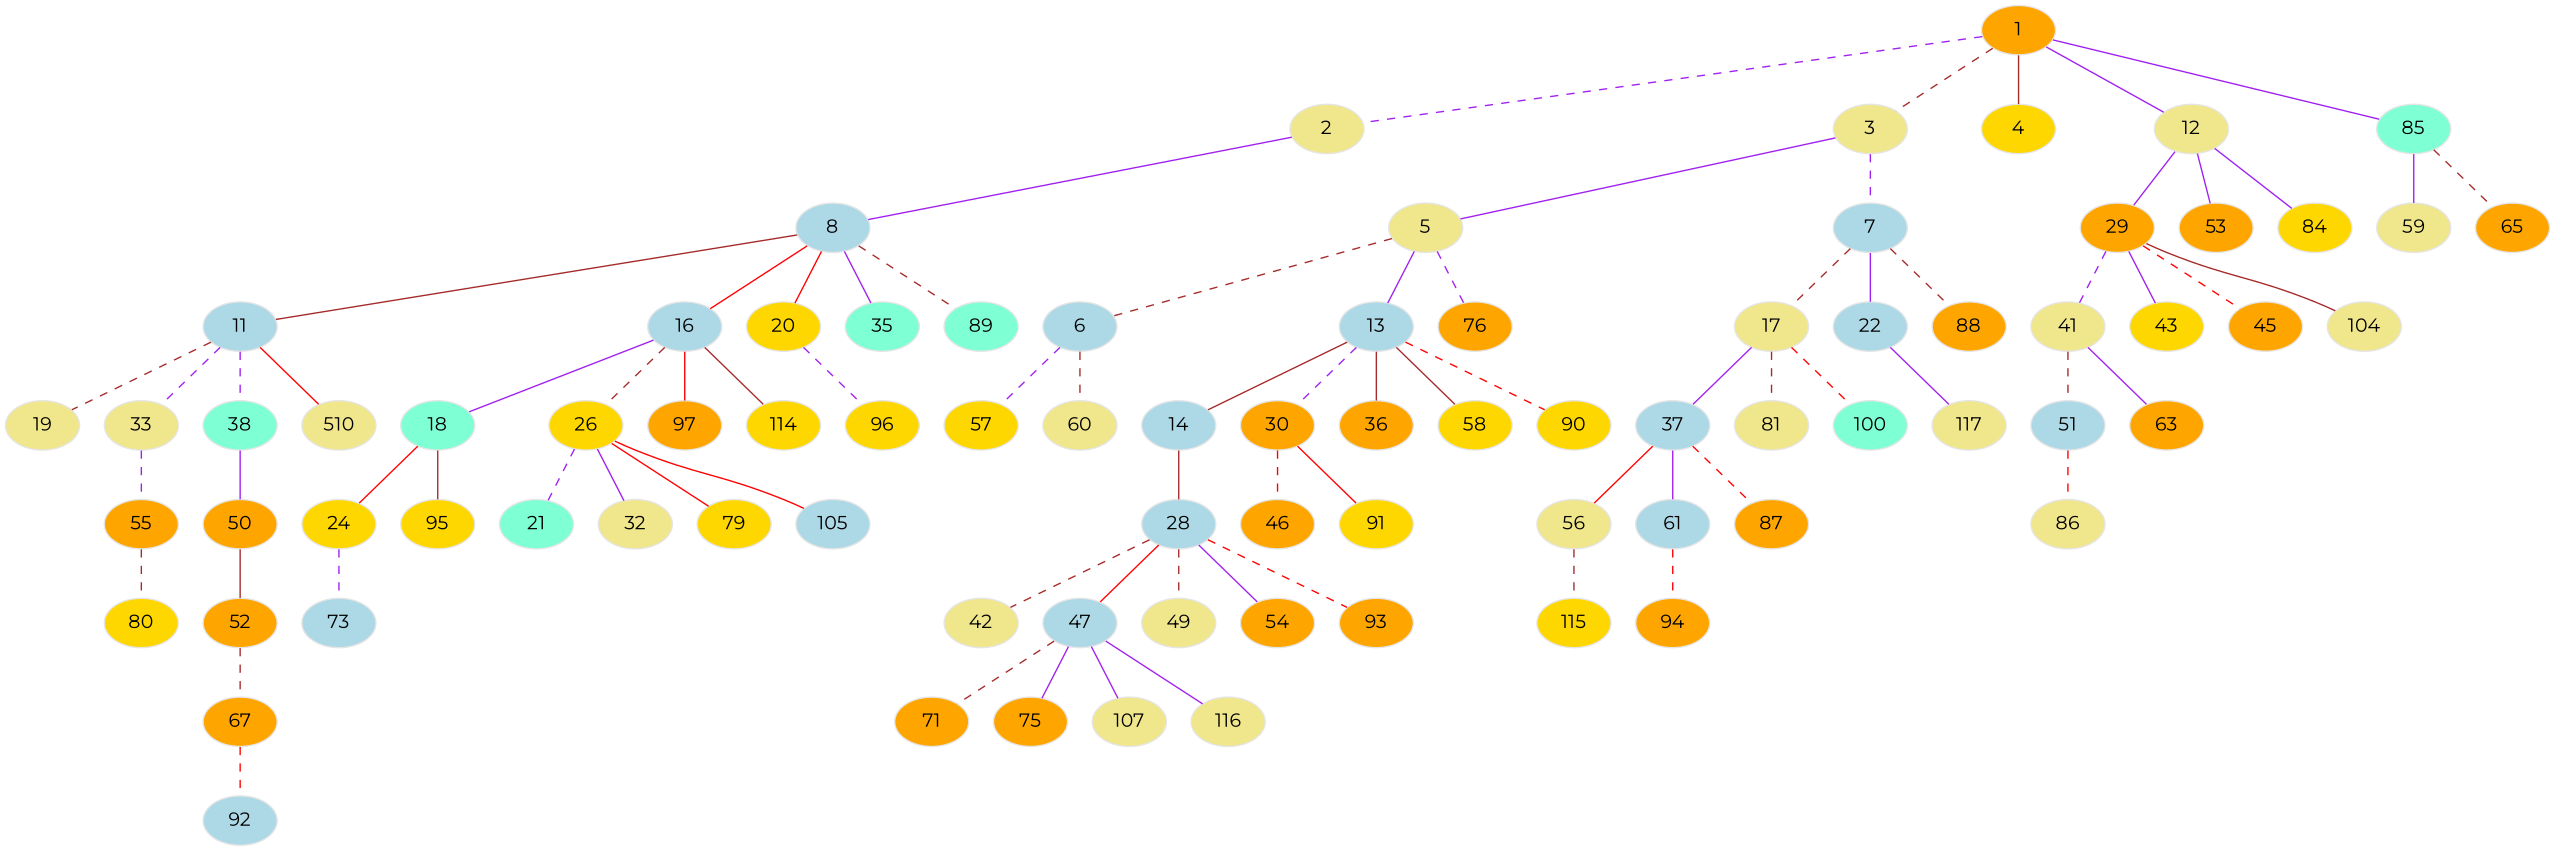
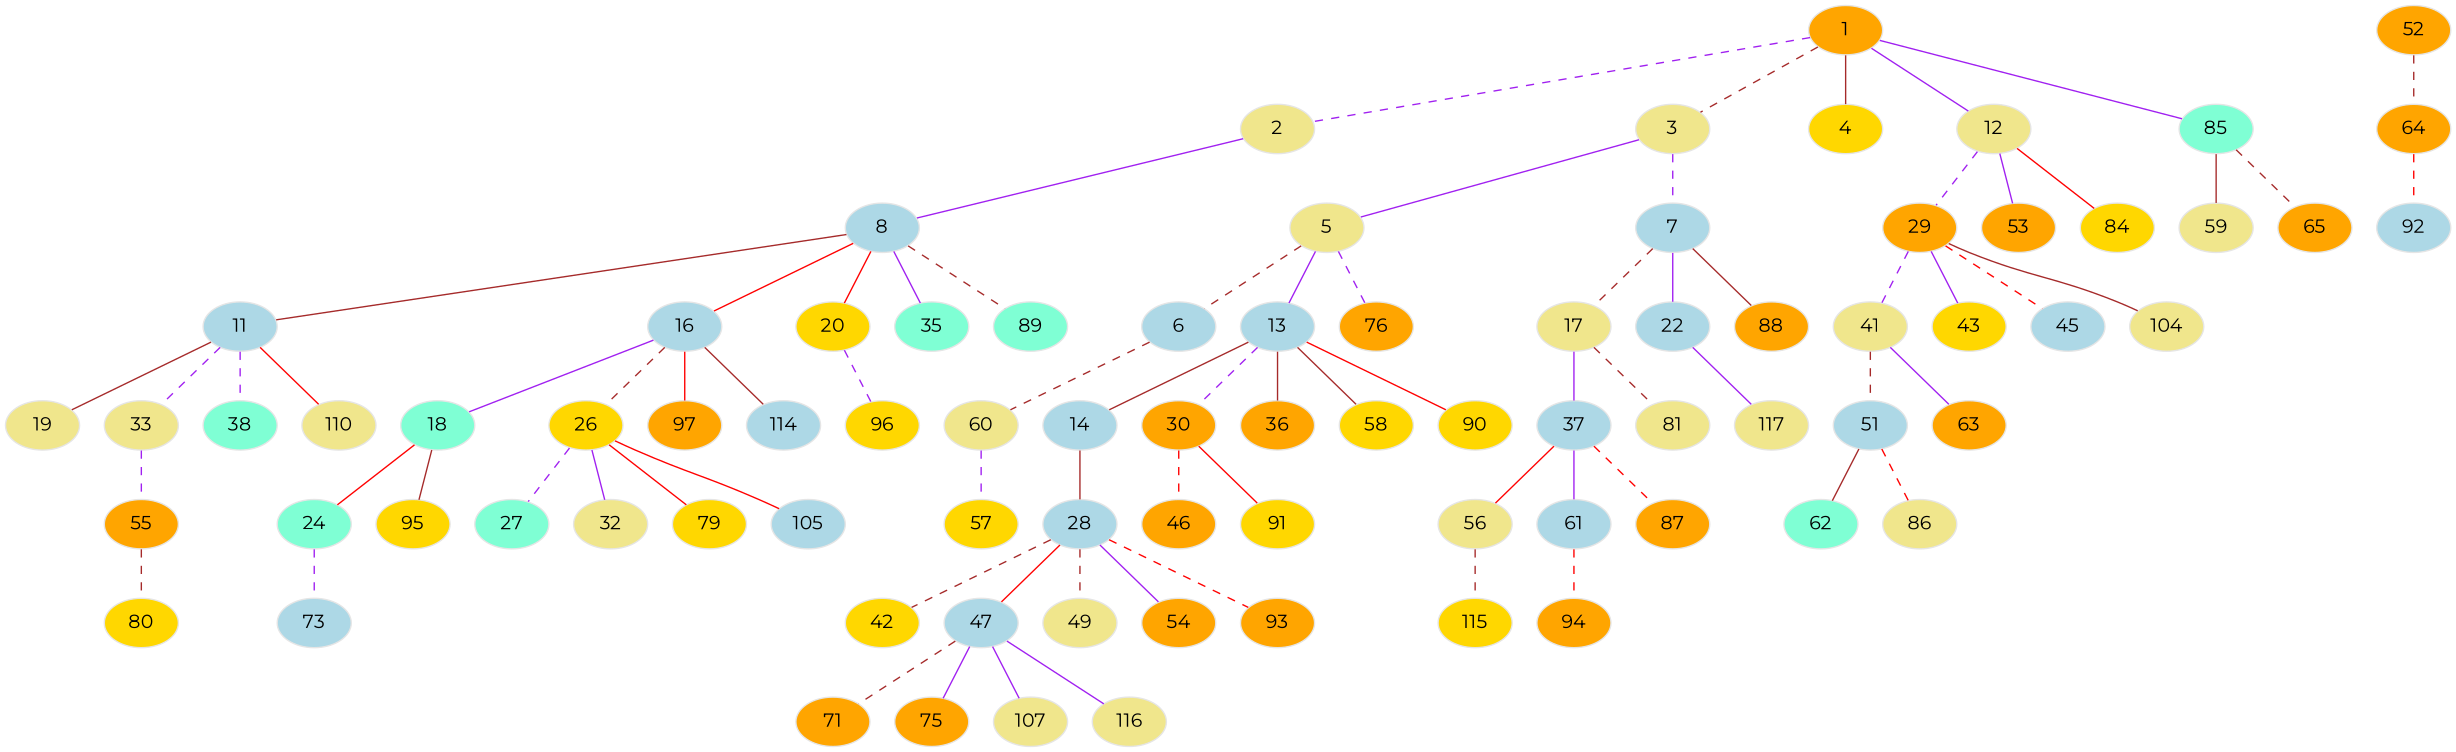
(2154, 178) -> (1957, 178)
(2253, 178) -> (2056, 178)
(2414, 179) -> (2216, 179)
(1920, 277) -> (1722, 277)
(2266, 327) -> (2068, 327)
(141, 376) -> (141, 376)
(1031, 376) -> (981, 475)
(1475, 376) -> (1376, 376)
(339, 425) -> (339, 425)
(784, 425) -> (784, 425)
(1870, 425) -> none
(240, 524) -> none
(339, 524) -> (314, 524)
(537, 524) -> (512, 524)
none -> (1821, 524)
(981, 623) -> (882, 623)
(240, 722) -> (2414, 129)
